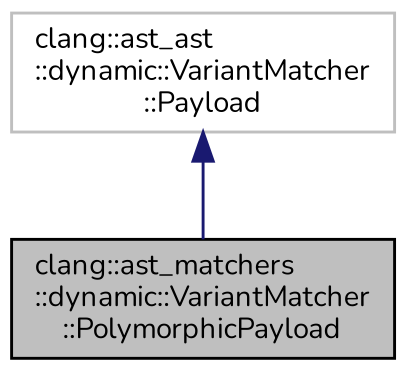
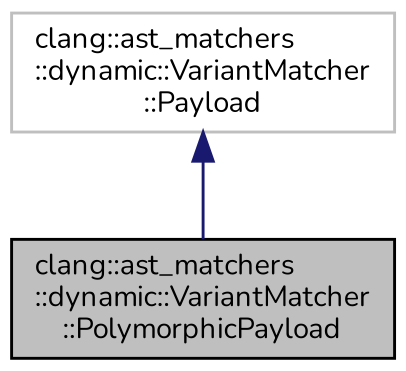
(203, 73) -> (203, 73)
